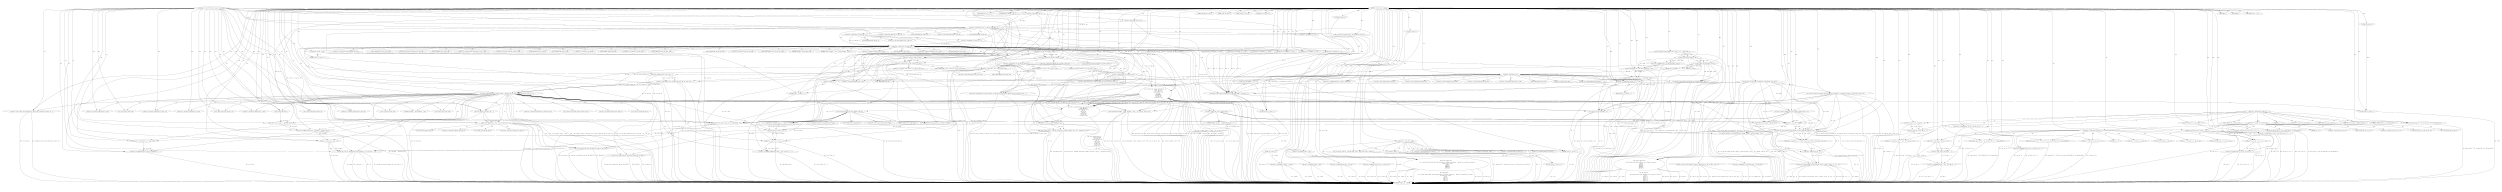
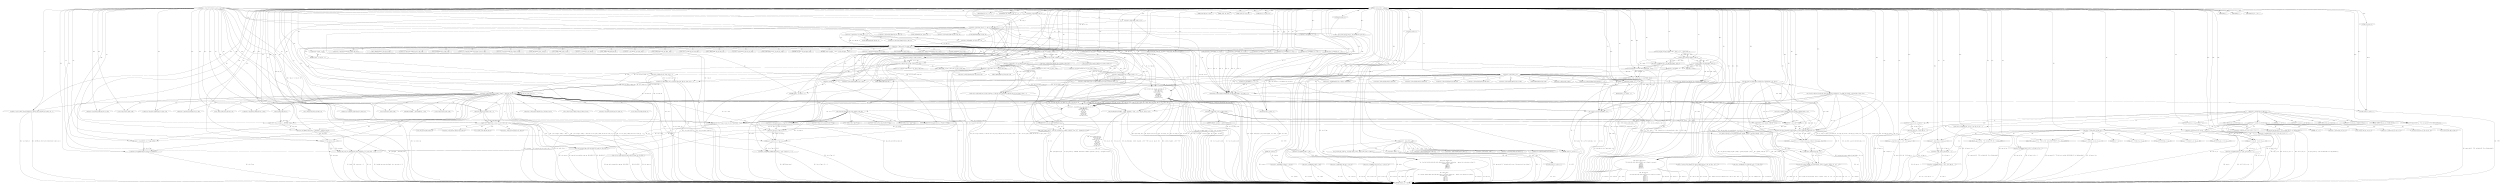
none -> (689, 52)
